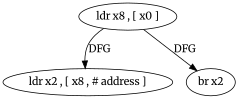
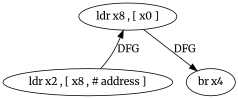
(90, 42) -> (112, 54)
(211, 82) -> (211, 82)
